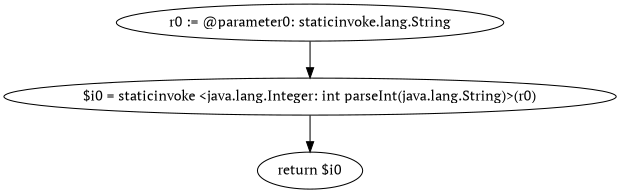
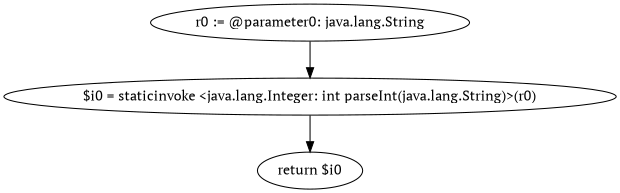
(310, 23) -> (310, 23)
